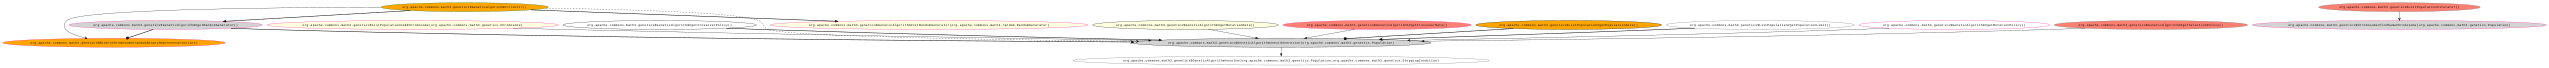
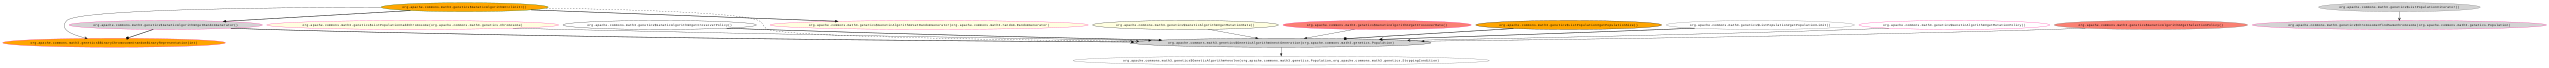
(2399, 7) -> (2399, 7)
